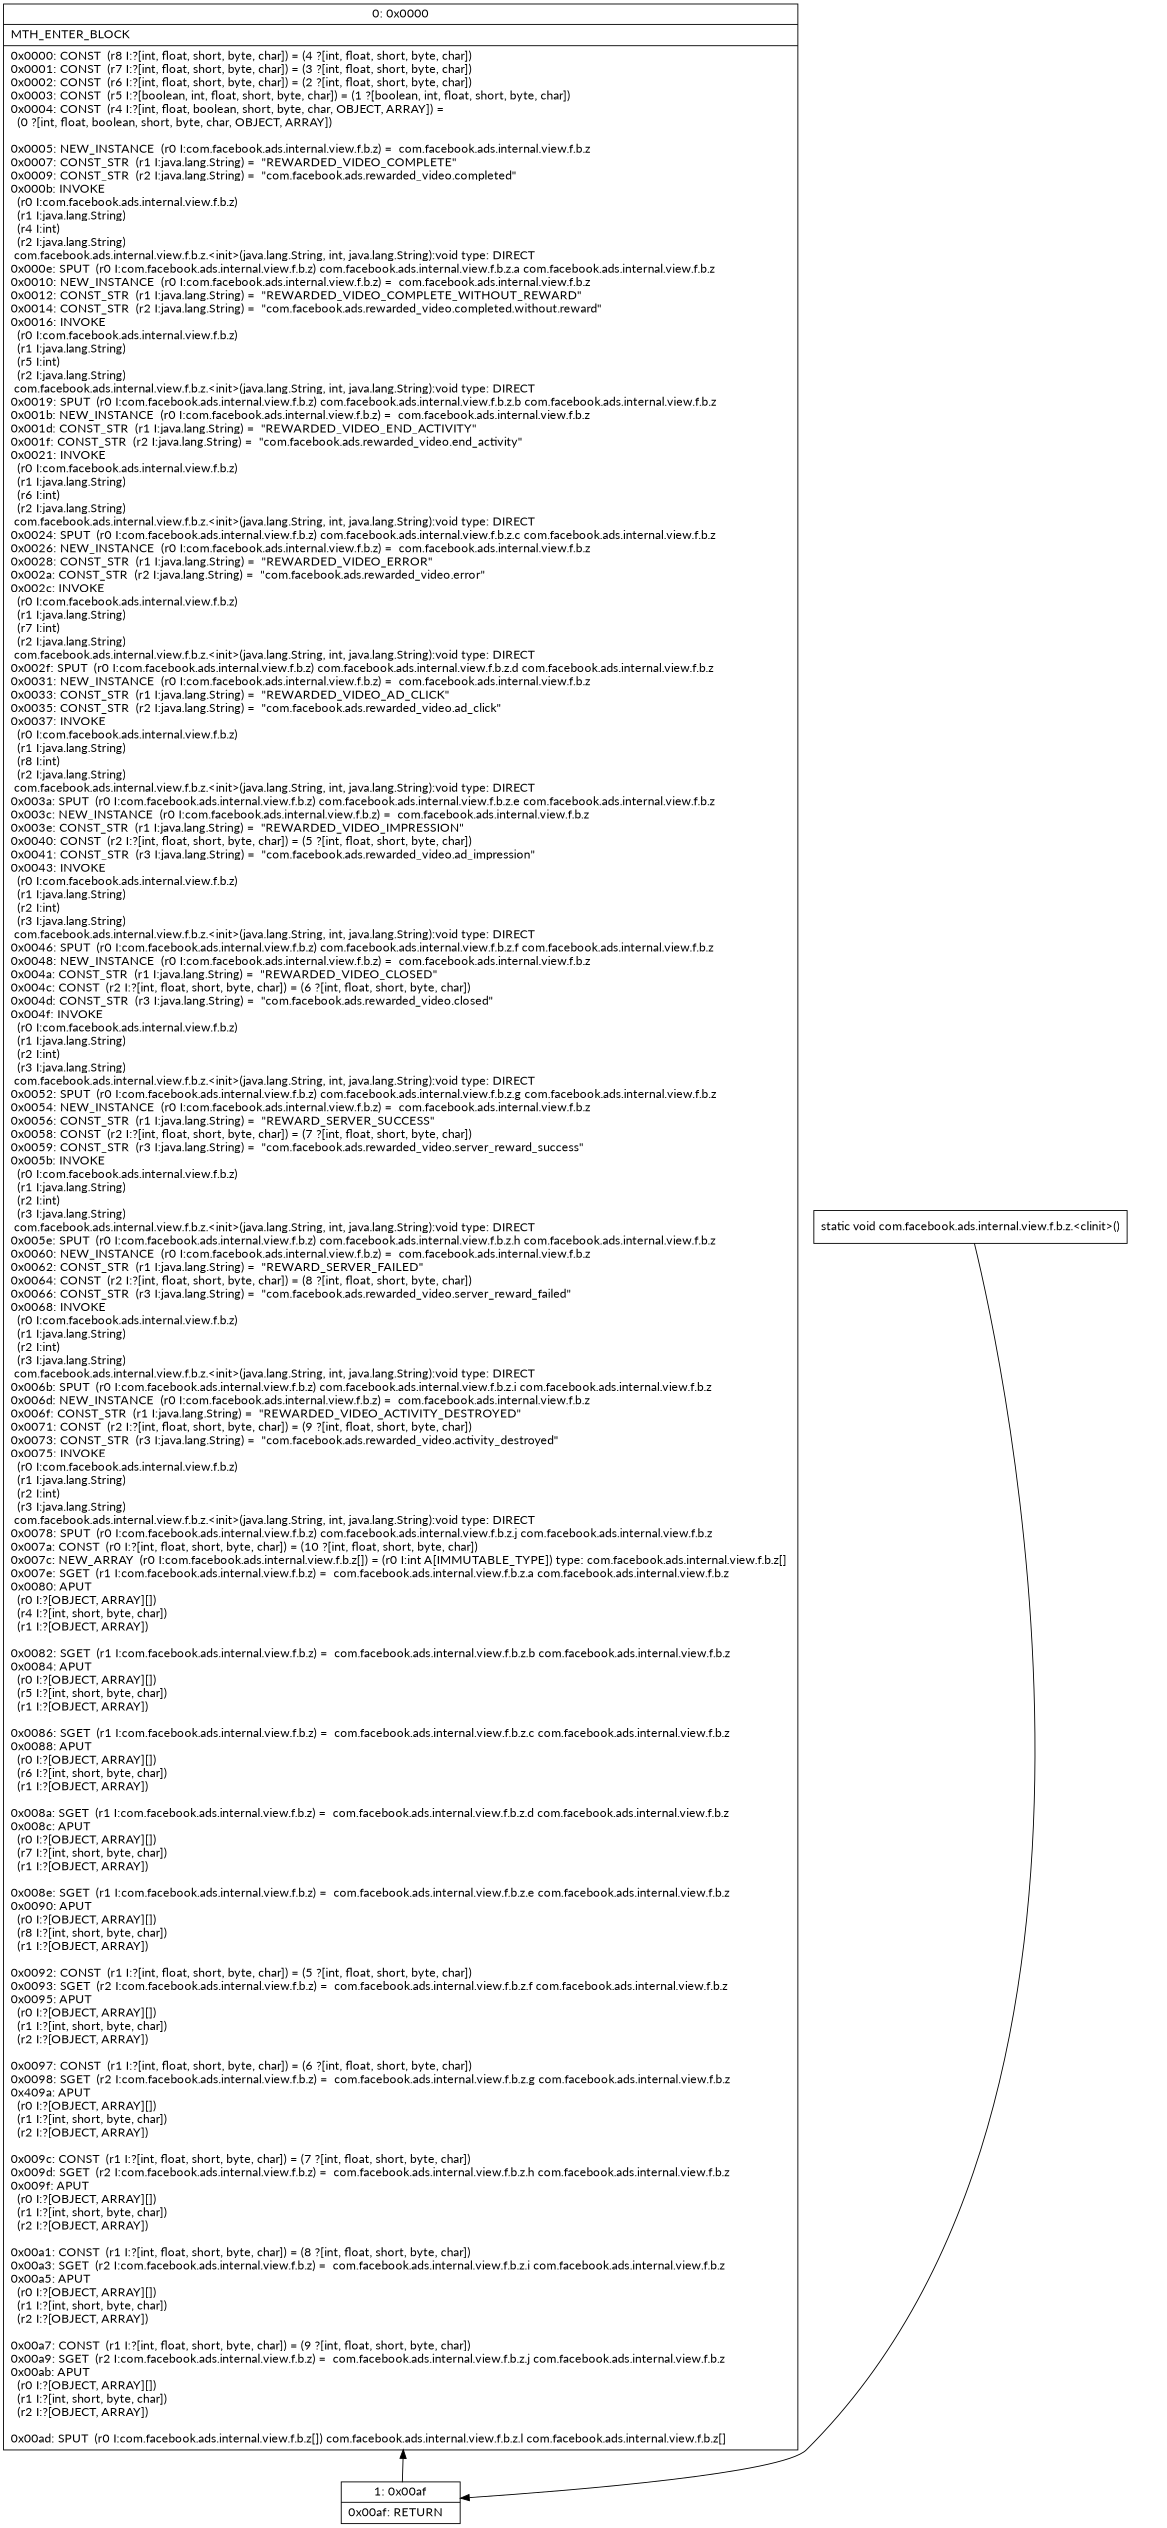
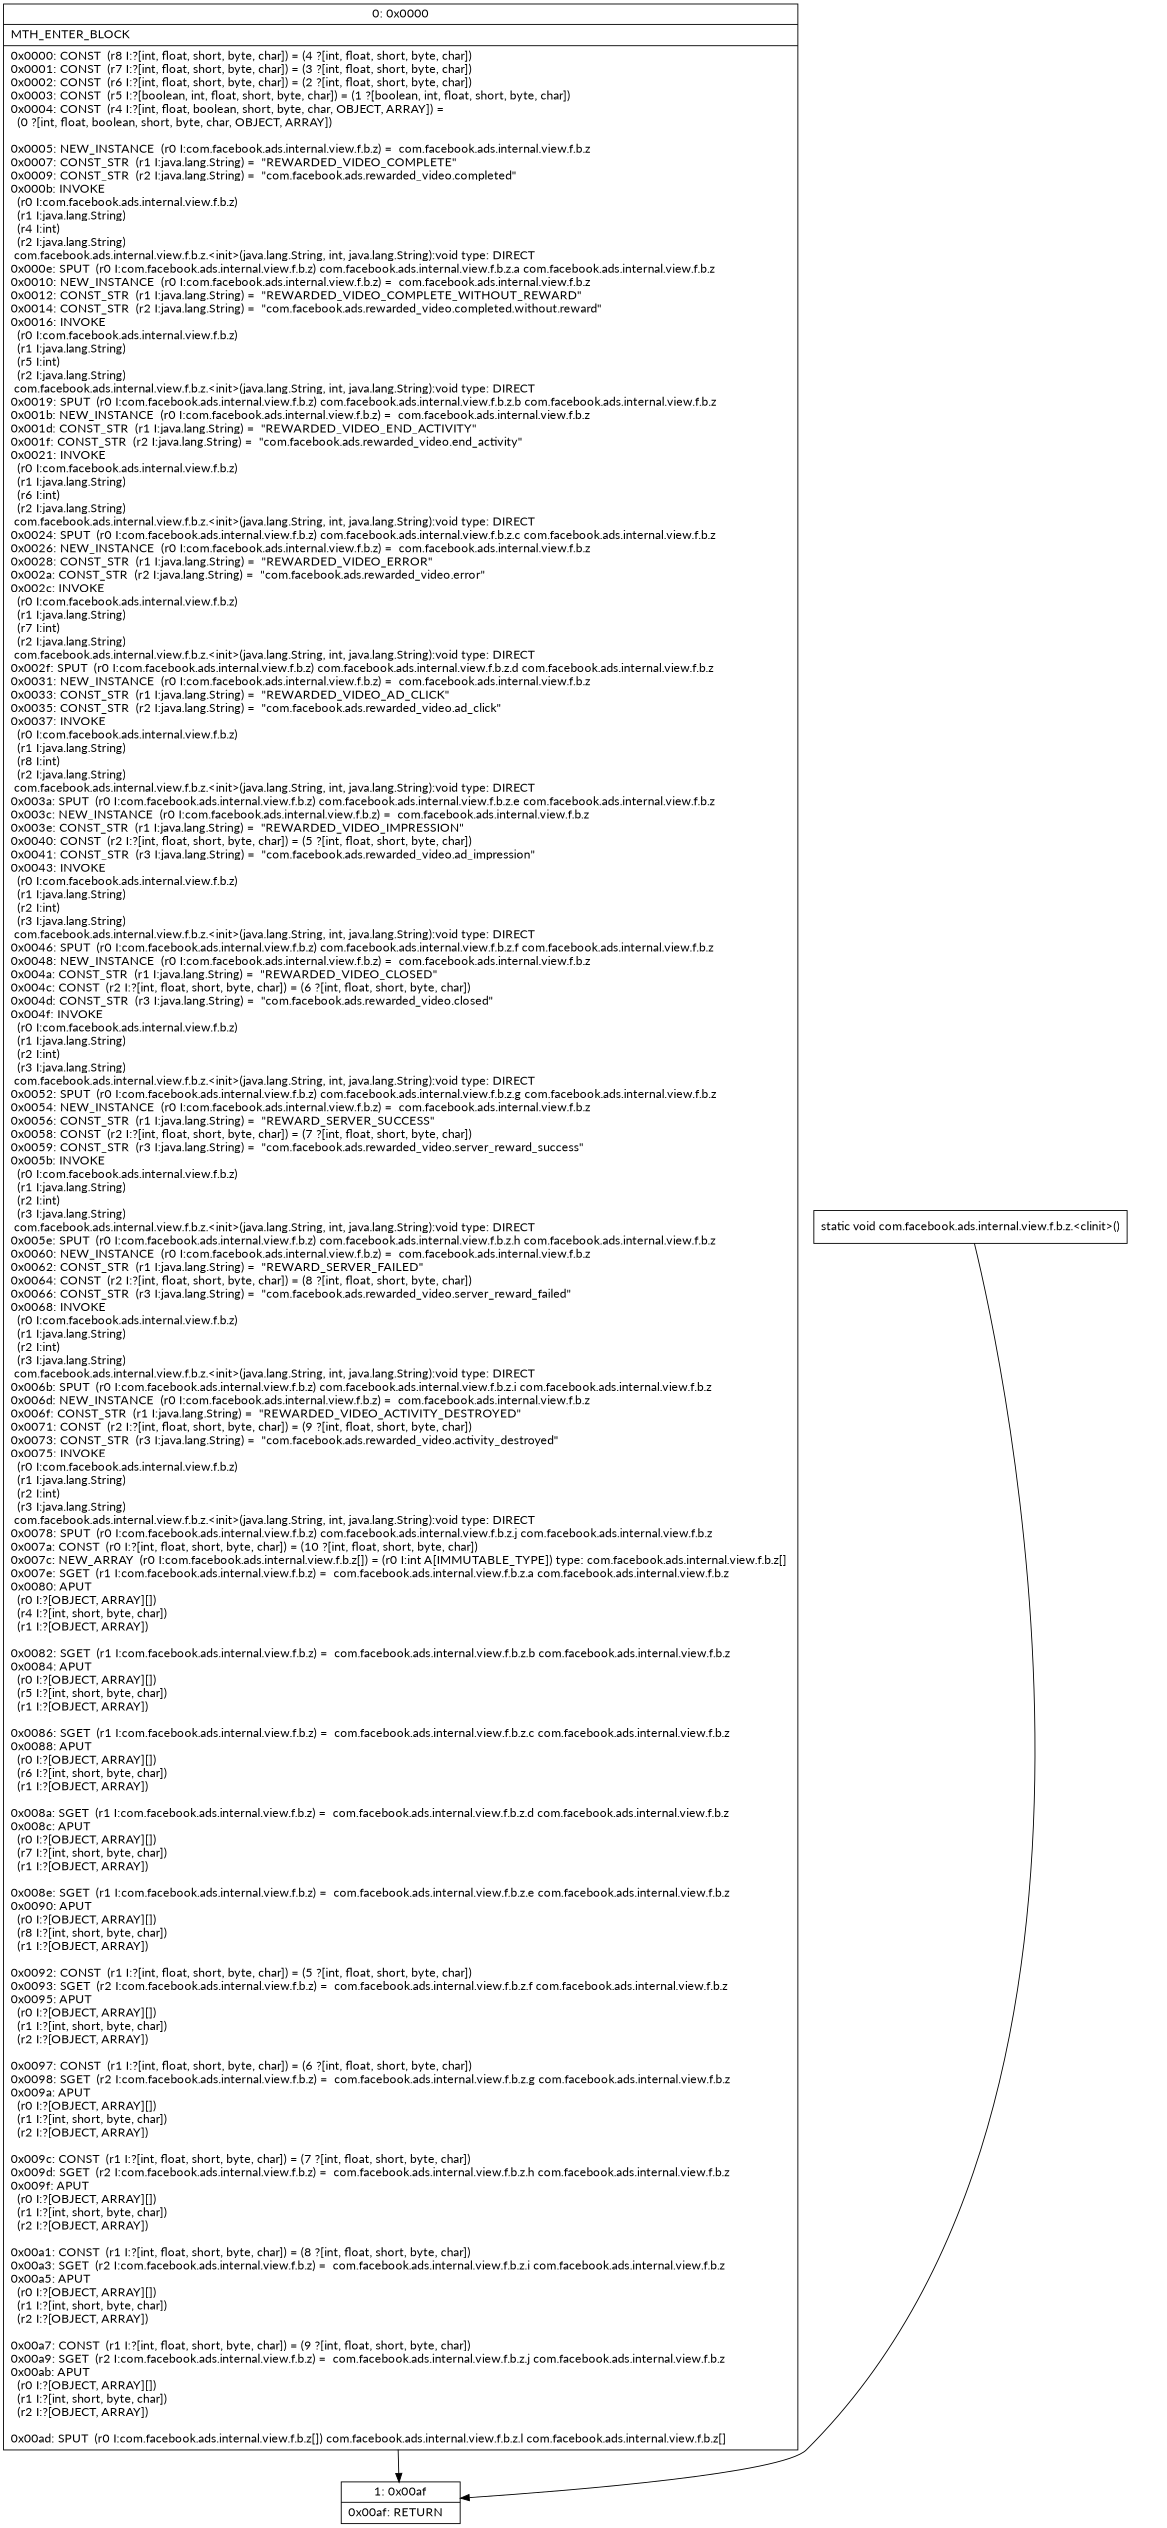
(54, 2093) -> (54, 2093)
(403, 2470) -> (398, 2461)
